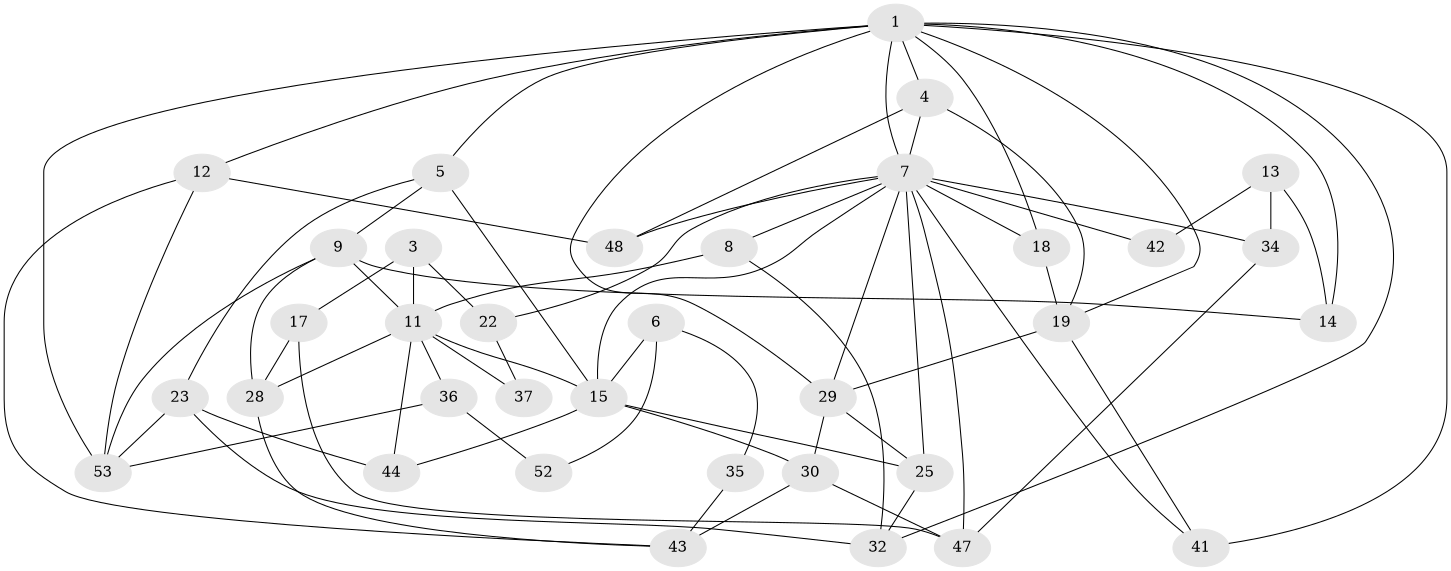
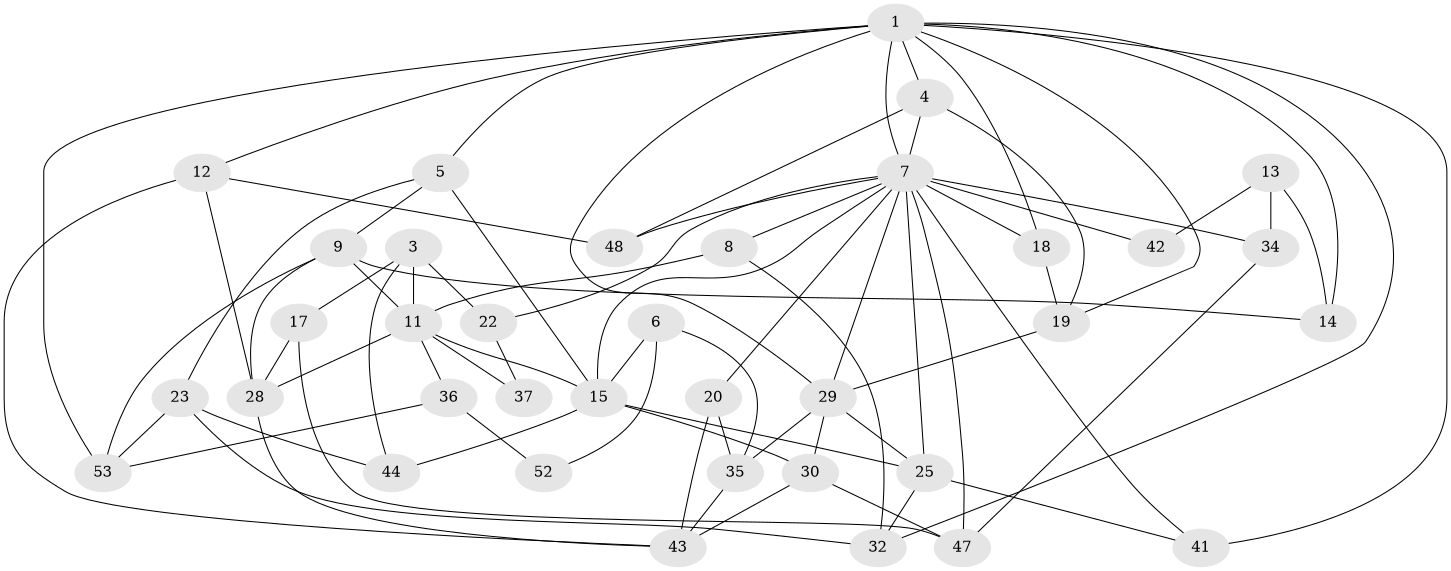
(138, 319) -> (229, 286)
(403, 398) -> (369, 357)
none -> (714, 398)
none -> (785, 433)
(1131, 435) -> (1063, 510)
